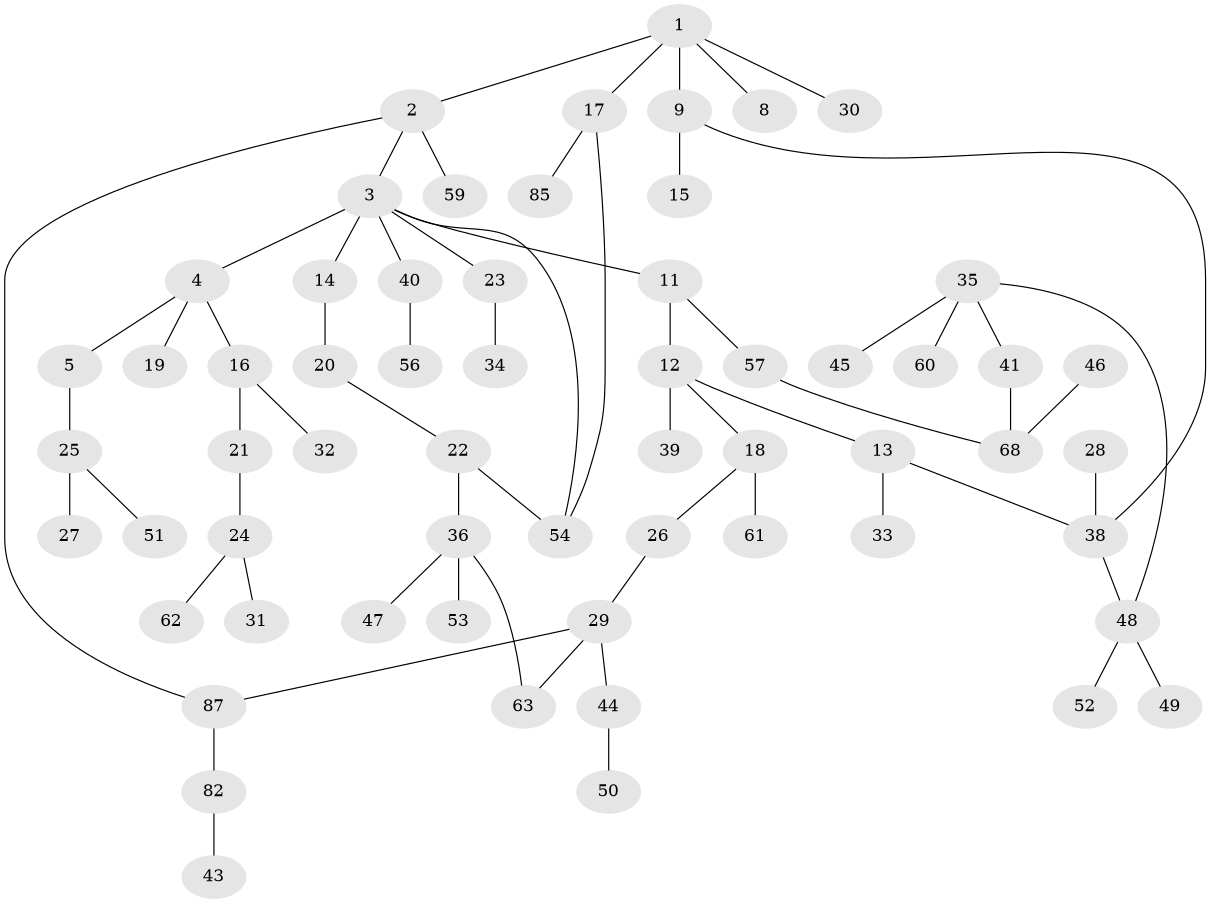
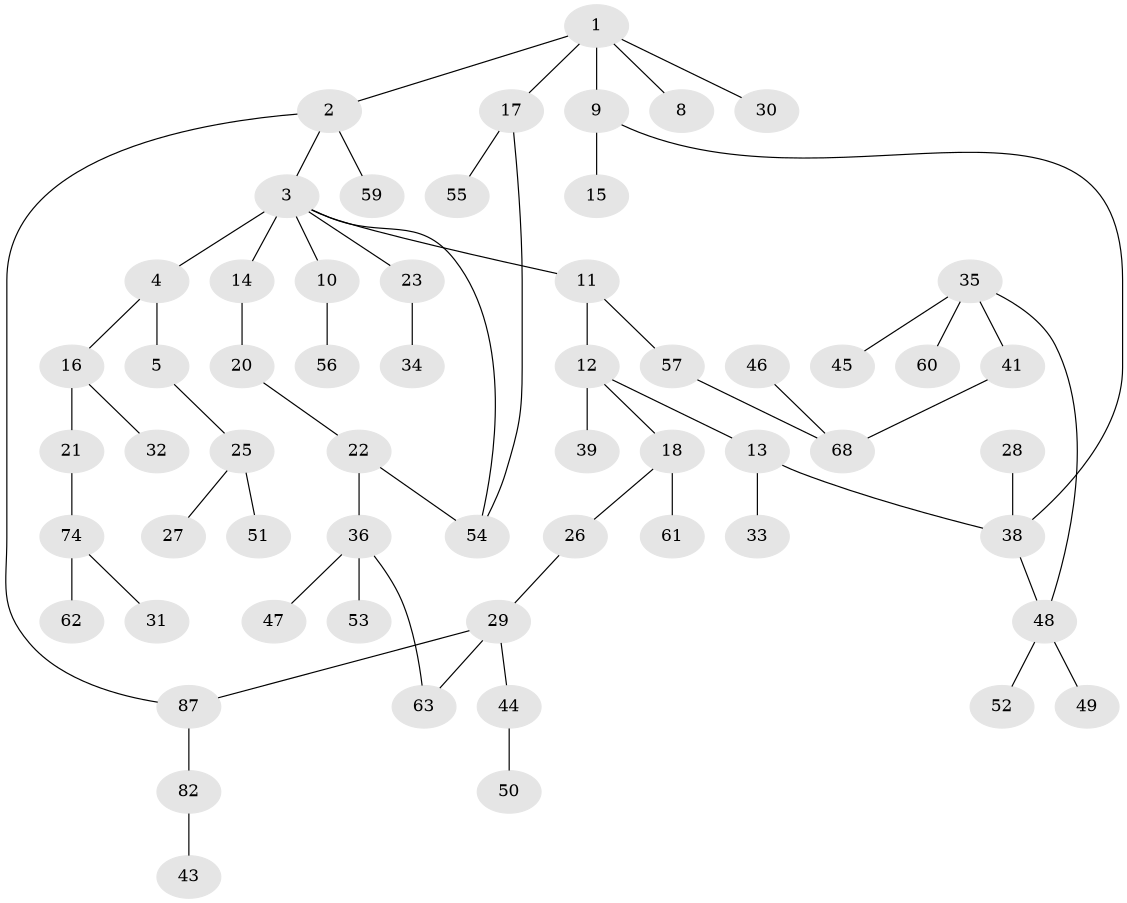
(540, 196) -> (457, 196)
(410, 281) -> (327, 281)
(155, 366) -> none
(240, 537) -> (72, 537)
